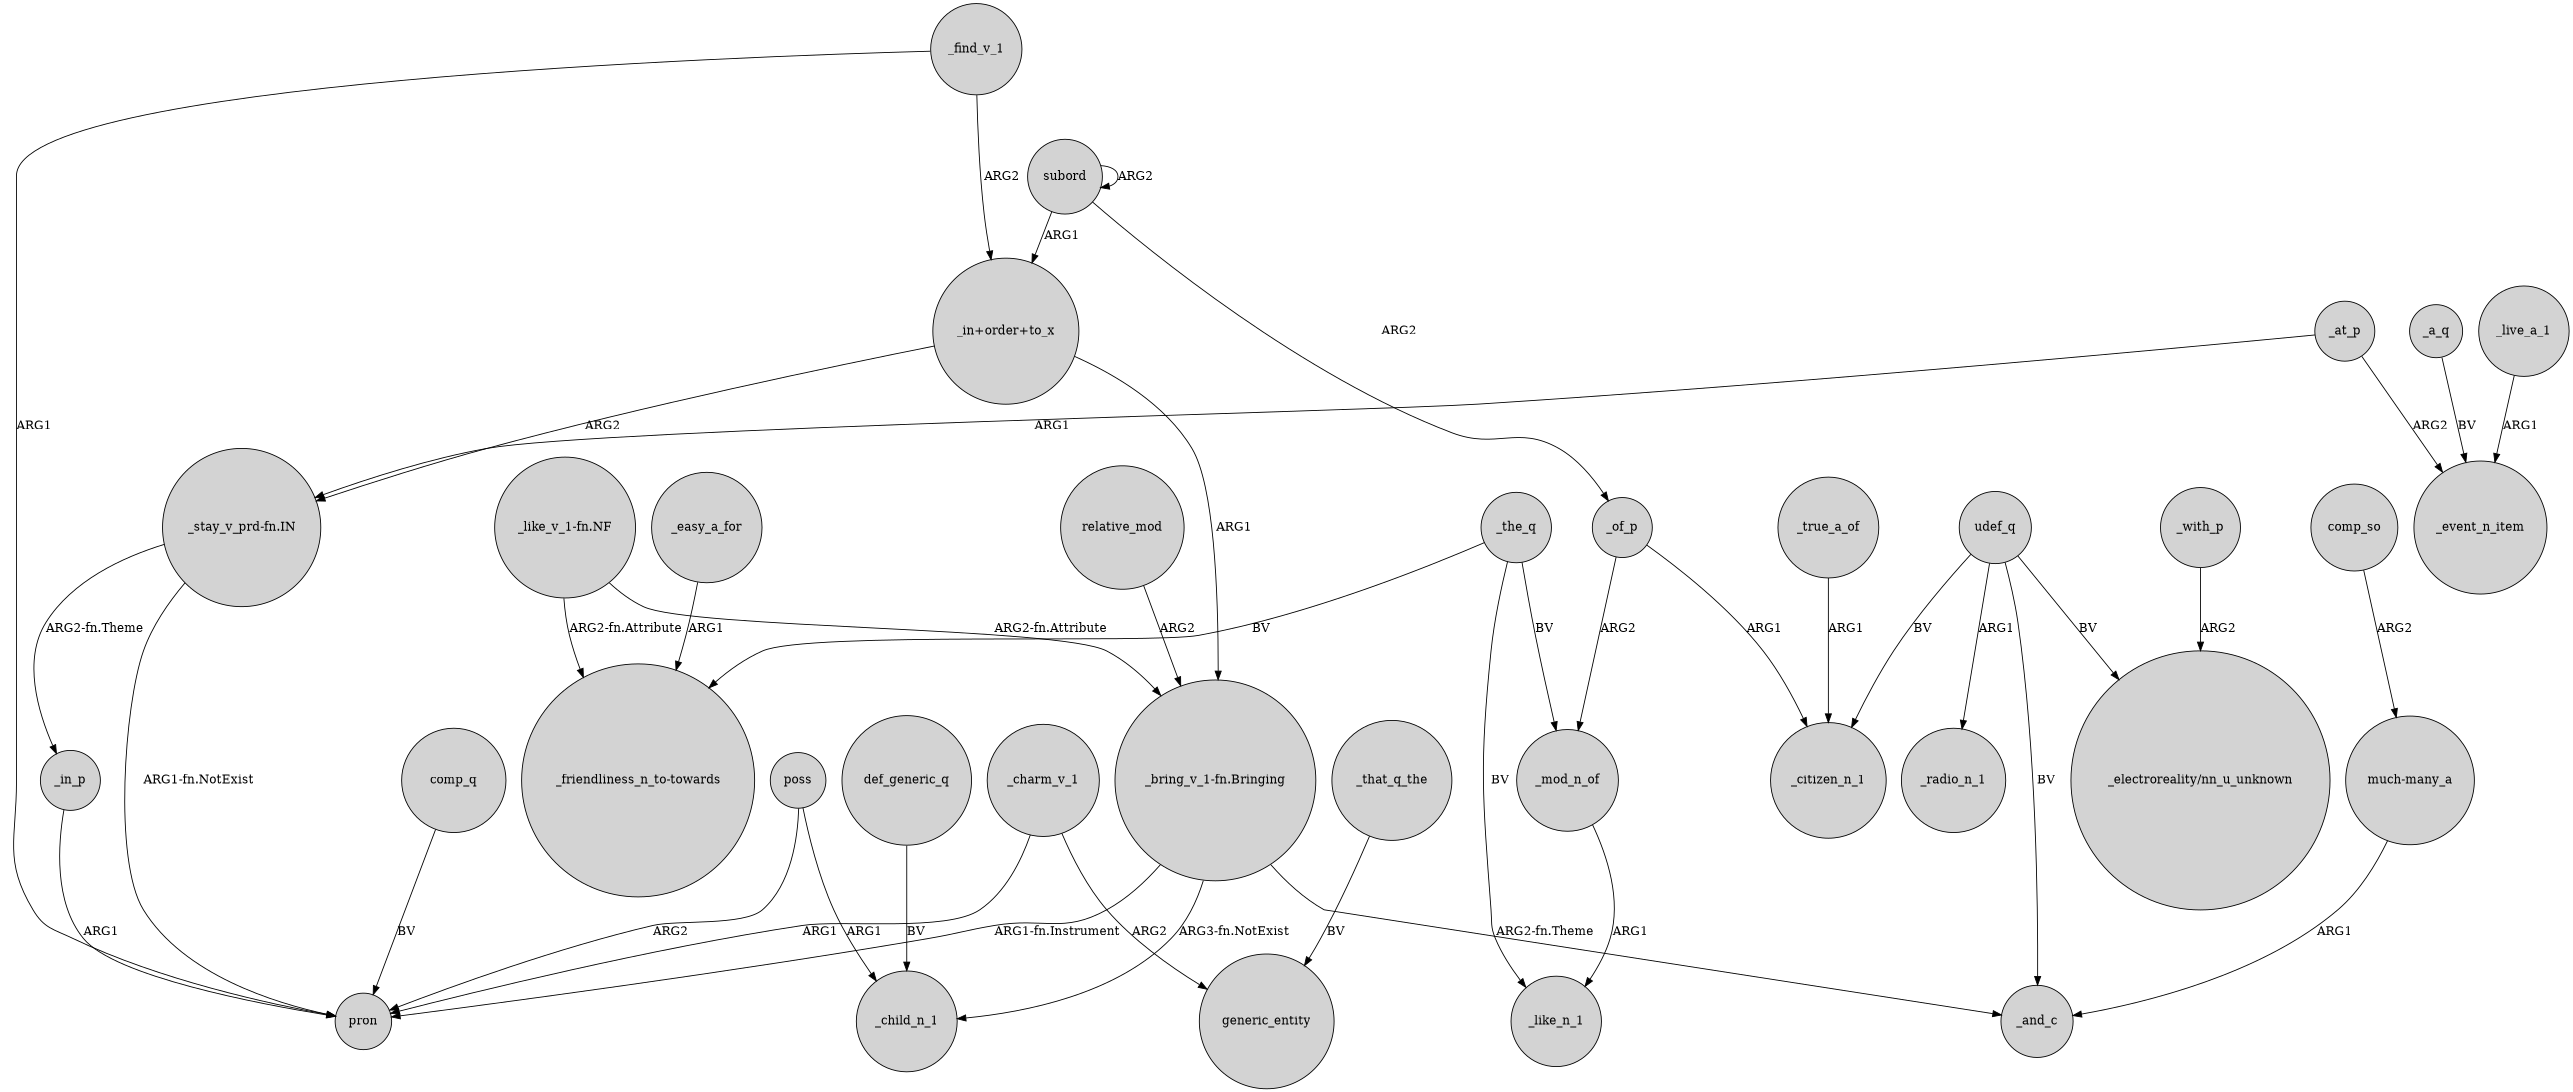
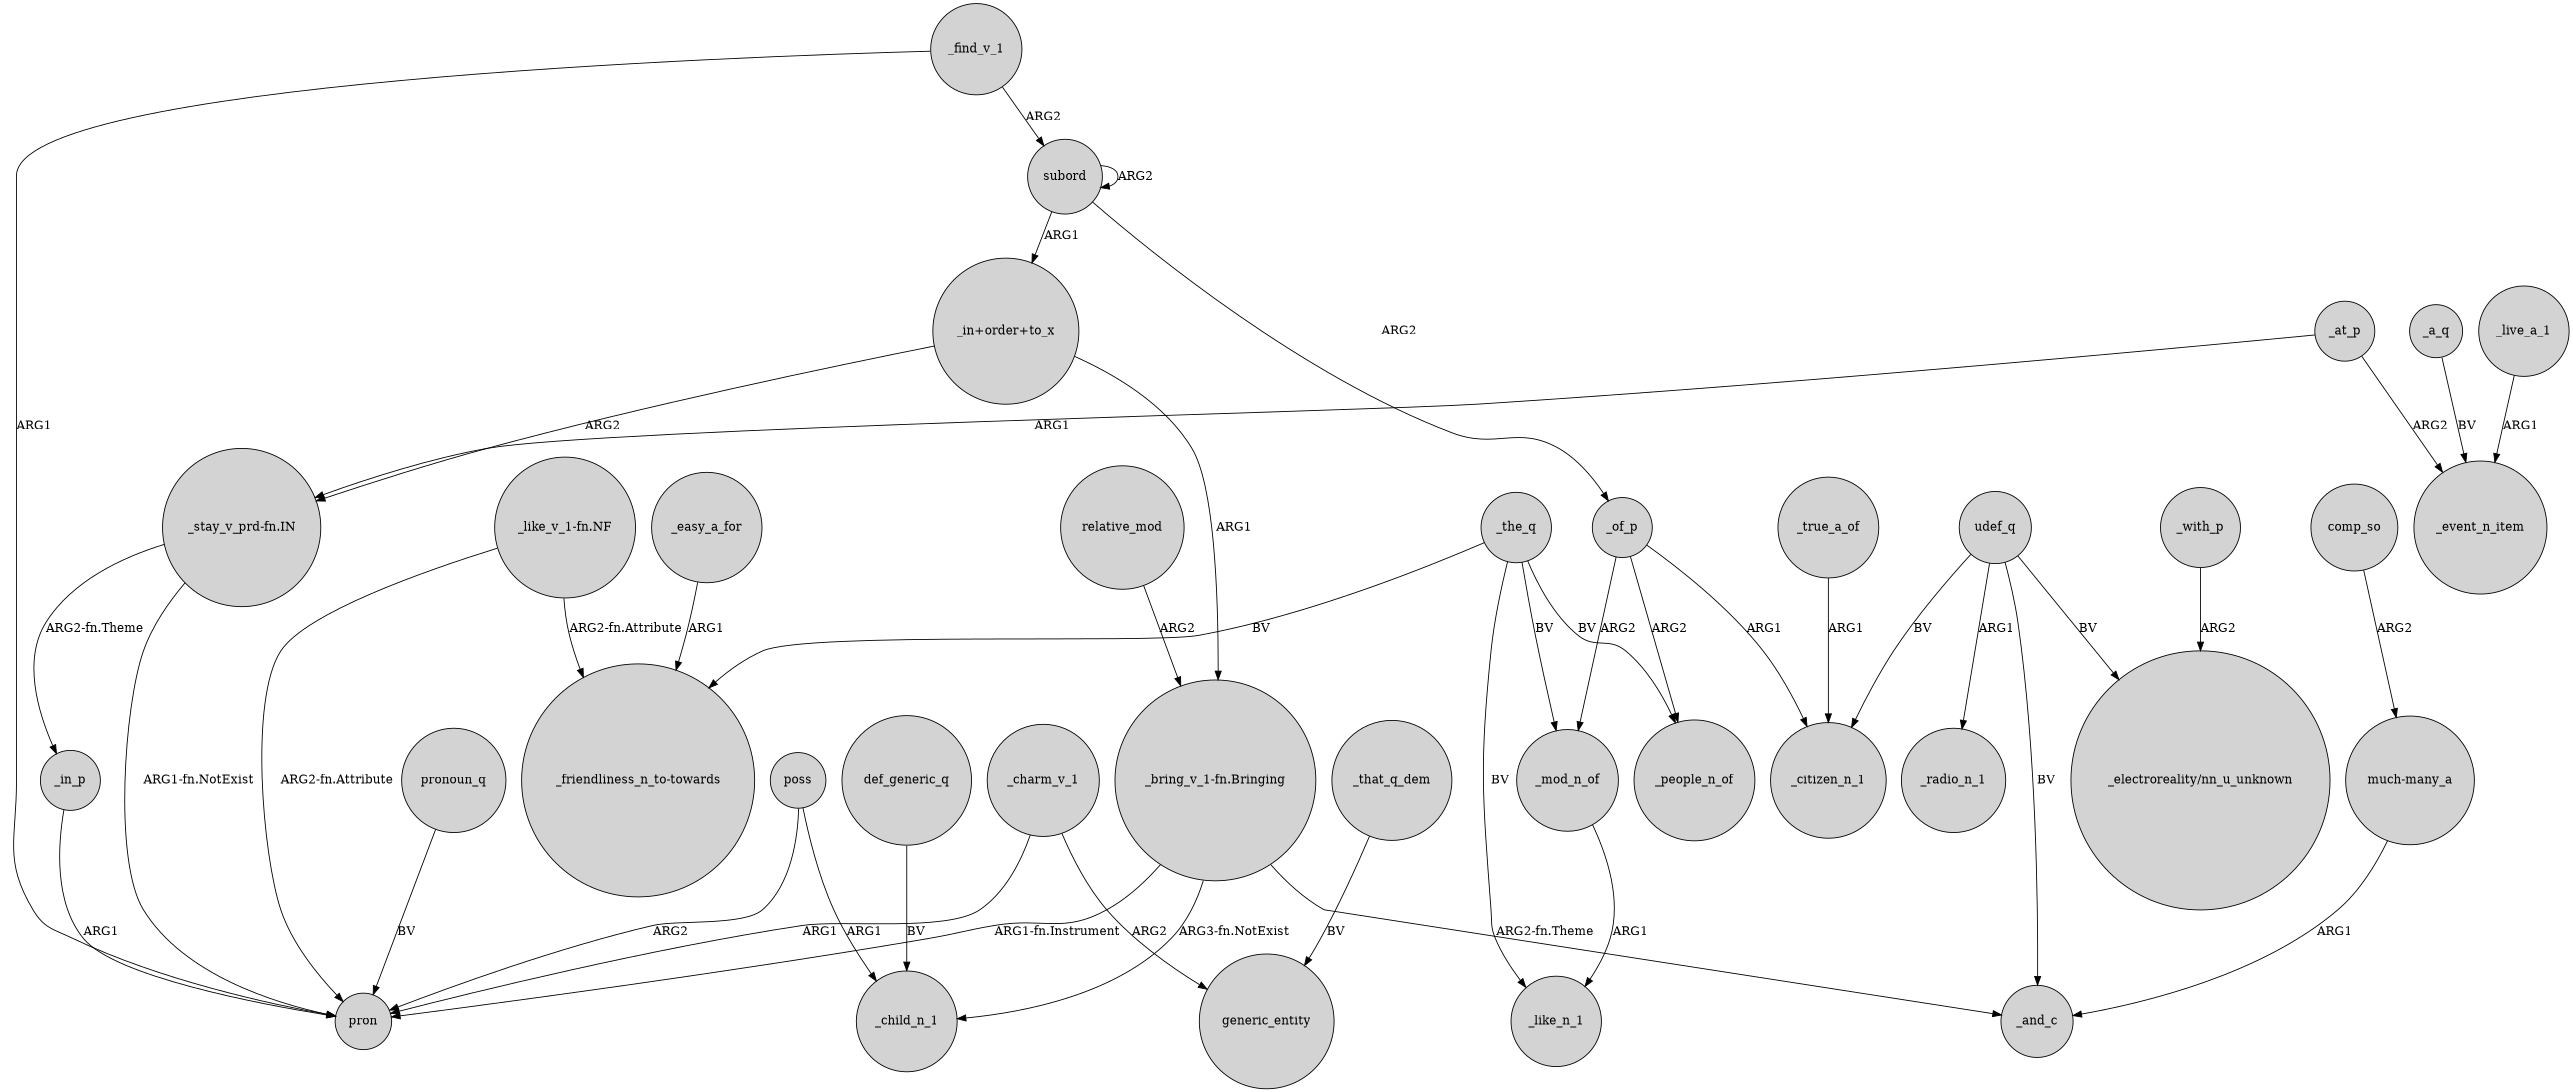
(980, 173) -> (1021, 113)
(885, 629) -> (264, 710)
(454, 780) -> (454, 780)
(1392, 780) -> (1392, 780)
none -> (1694, 780)
